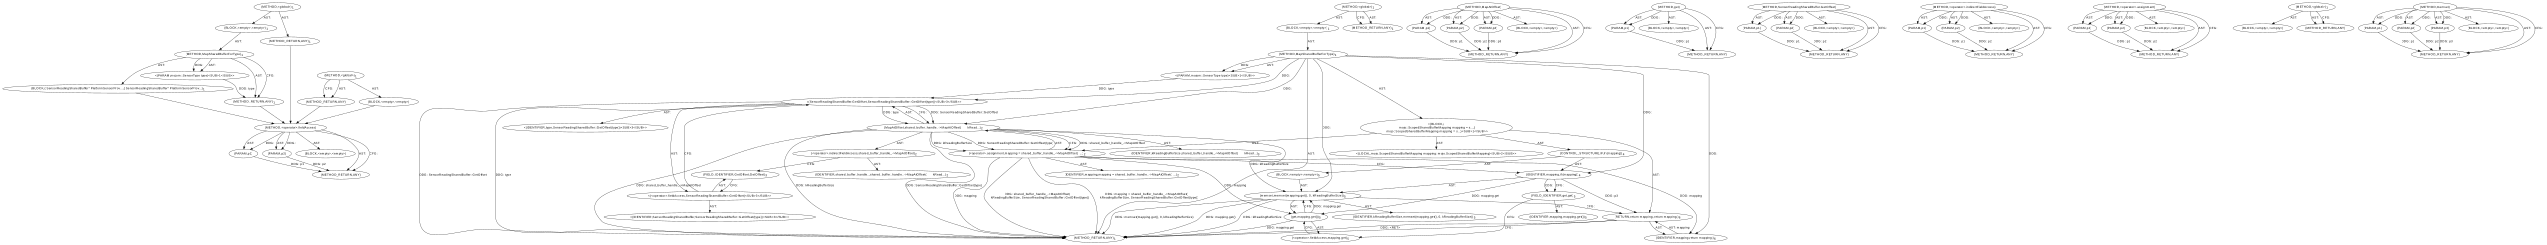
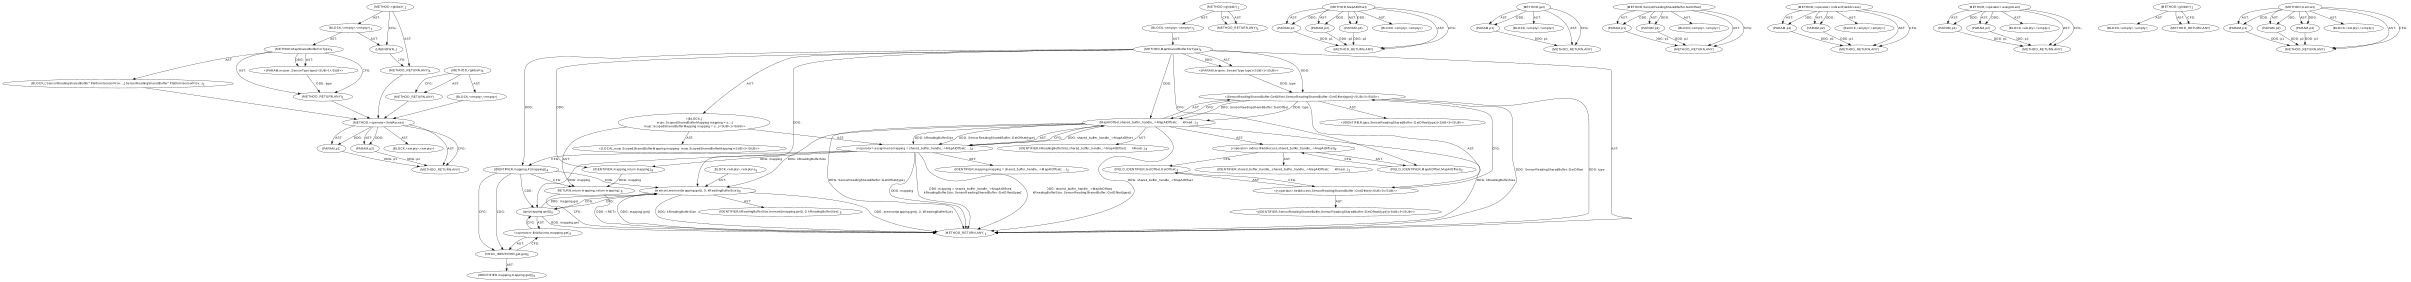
none -> (386, 49)
(1592, 154) -> none
none -> (1427, 170)
(1453, 185) -> (610, 180)
(1486, 196) -> (529, 191)
(1612, 196) -> (558, 180)
(1488, 202) -> none
(1295, 206) -> (590, 201)
(1679, 228) -> (630, 180)
(1655, 229) -> none
none -> (518, 241)
